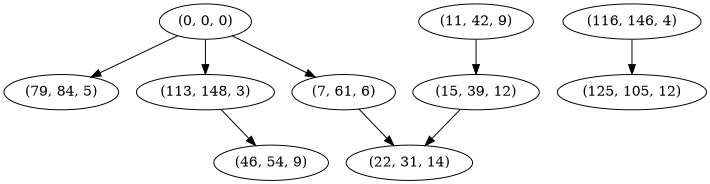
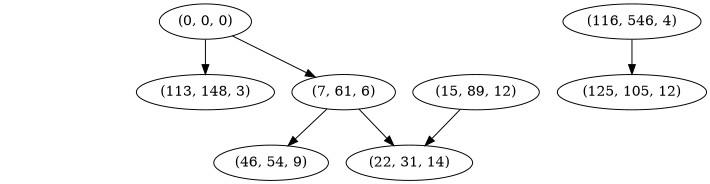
(476, 22) -> none
(632, 22) -> (632, 22)
(61, 92) -> none
(476, 92) -> (476, 92)
(235, 124) -> (311, 124)
